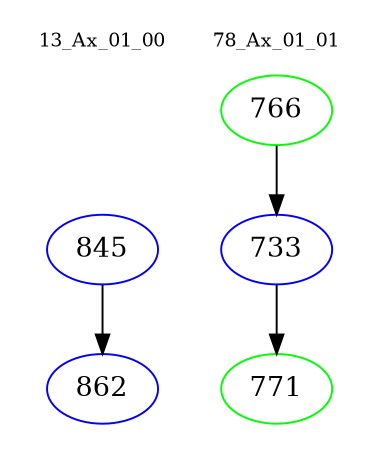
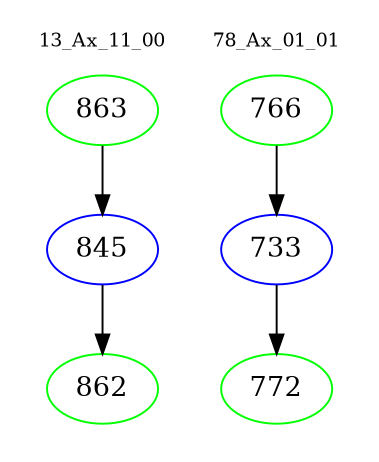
(103, 42) -> (103, 42)
none -> (103, 110)
(103, 389) -> (103, 389)
(277, 389) -> (277, 389)
